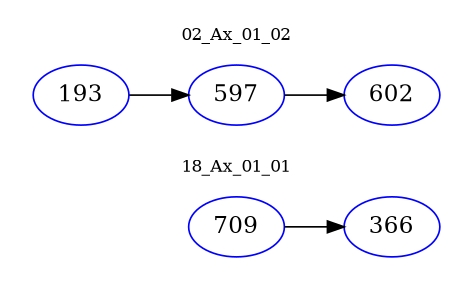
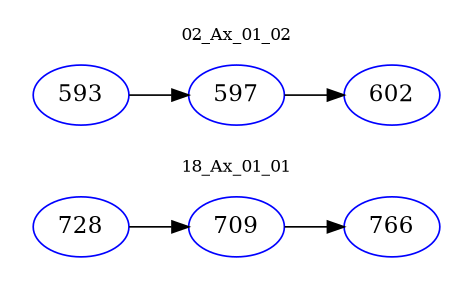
(81, 95) -> (81, 95)
none -> (81, 227)
(392, 227) -> (392, 227)
